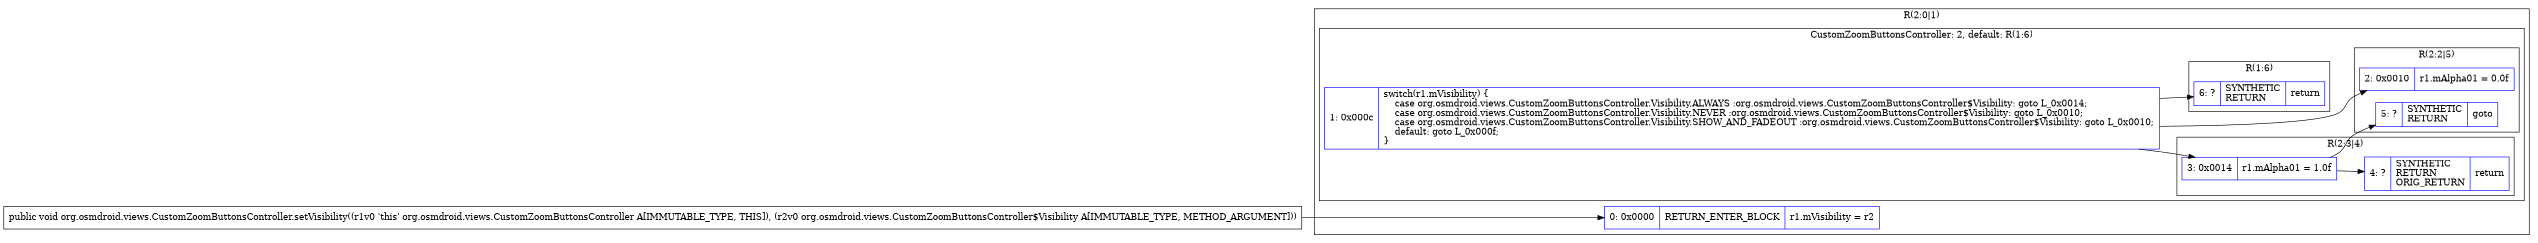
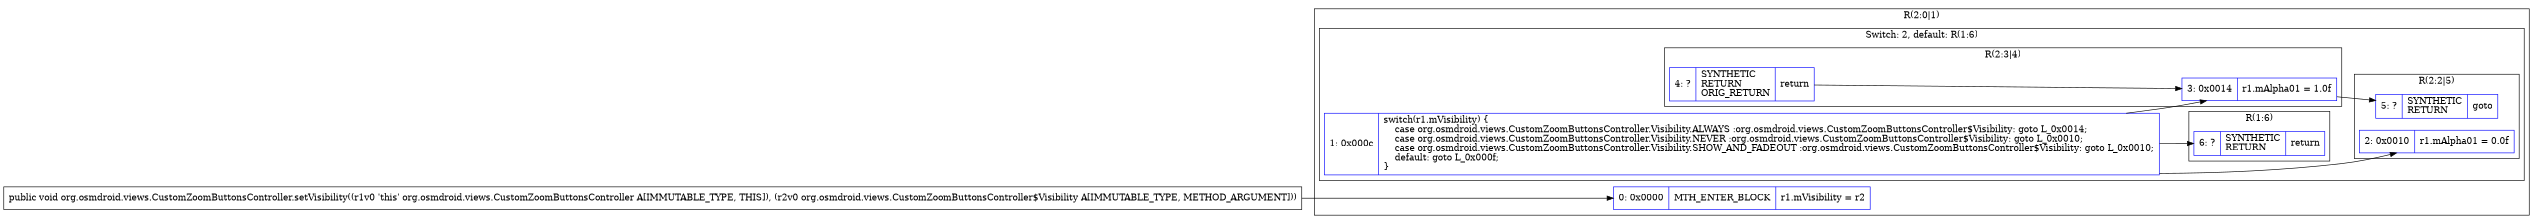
(1922, 36) -> (1922, 36)
(2347, 171) -> (1995, 87)
(1722, 217) -> (1722, 198)
